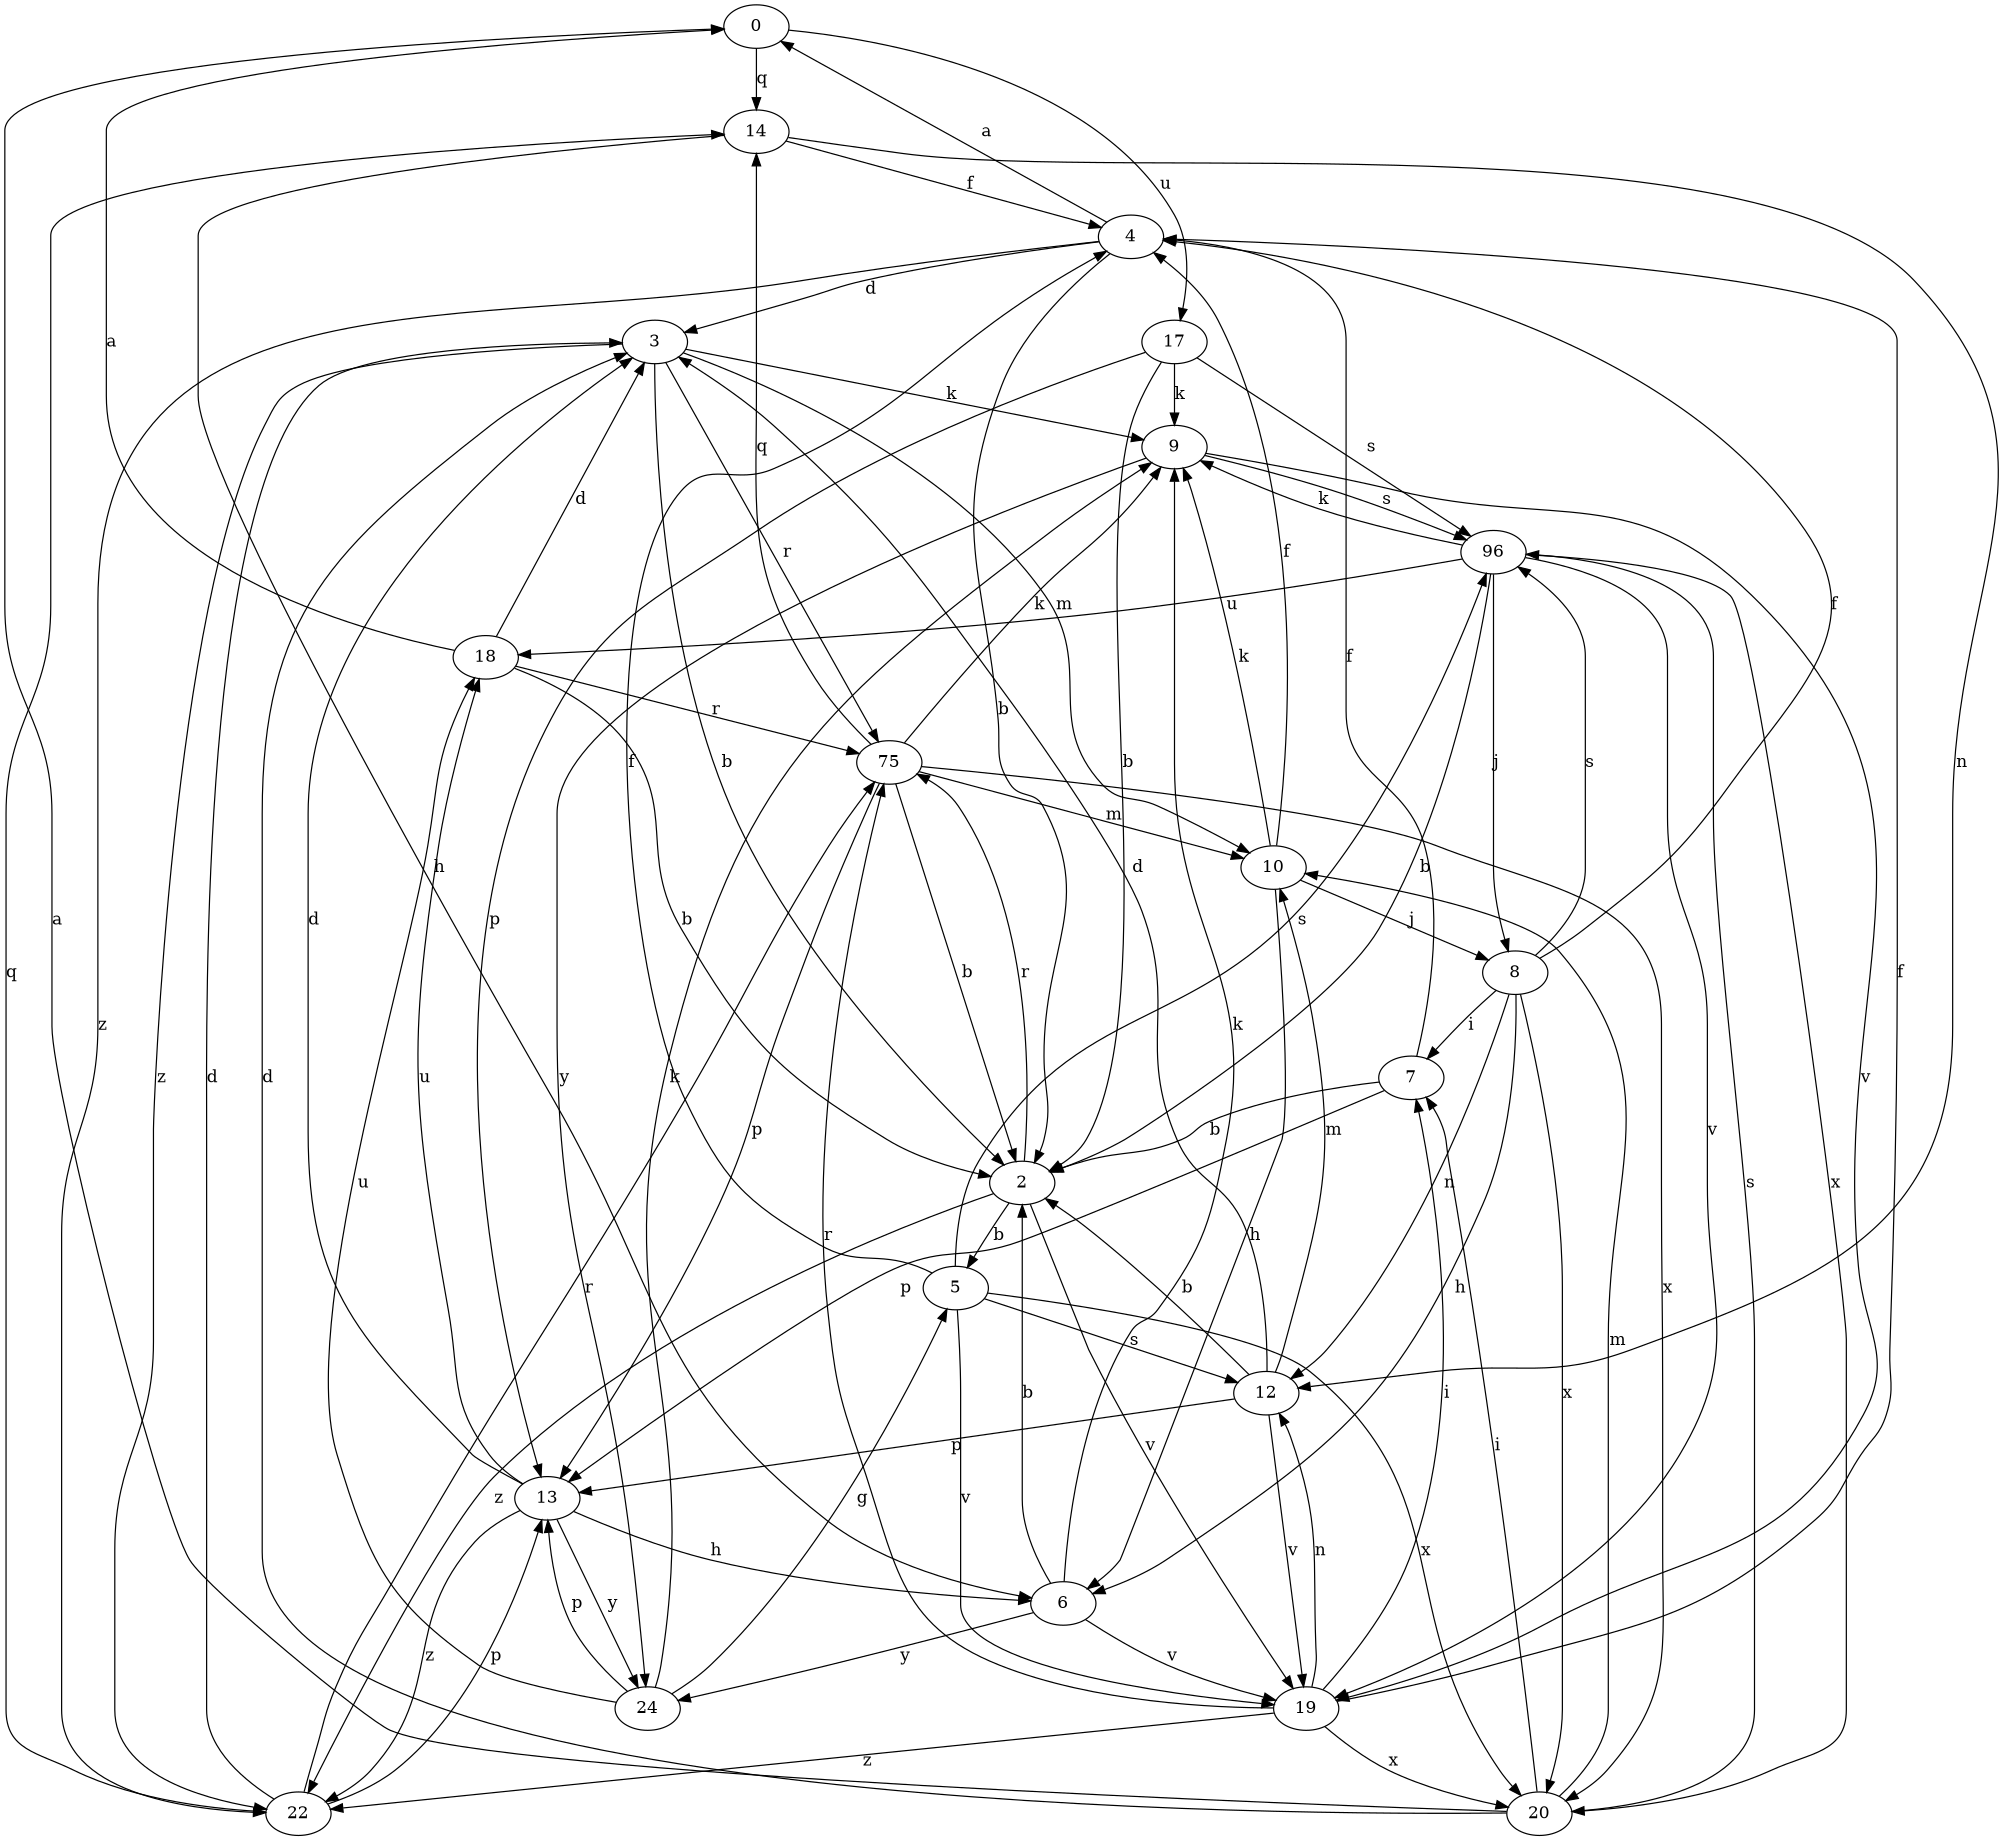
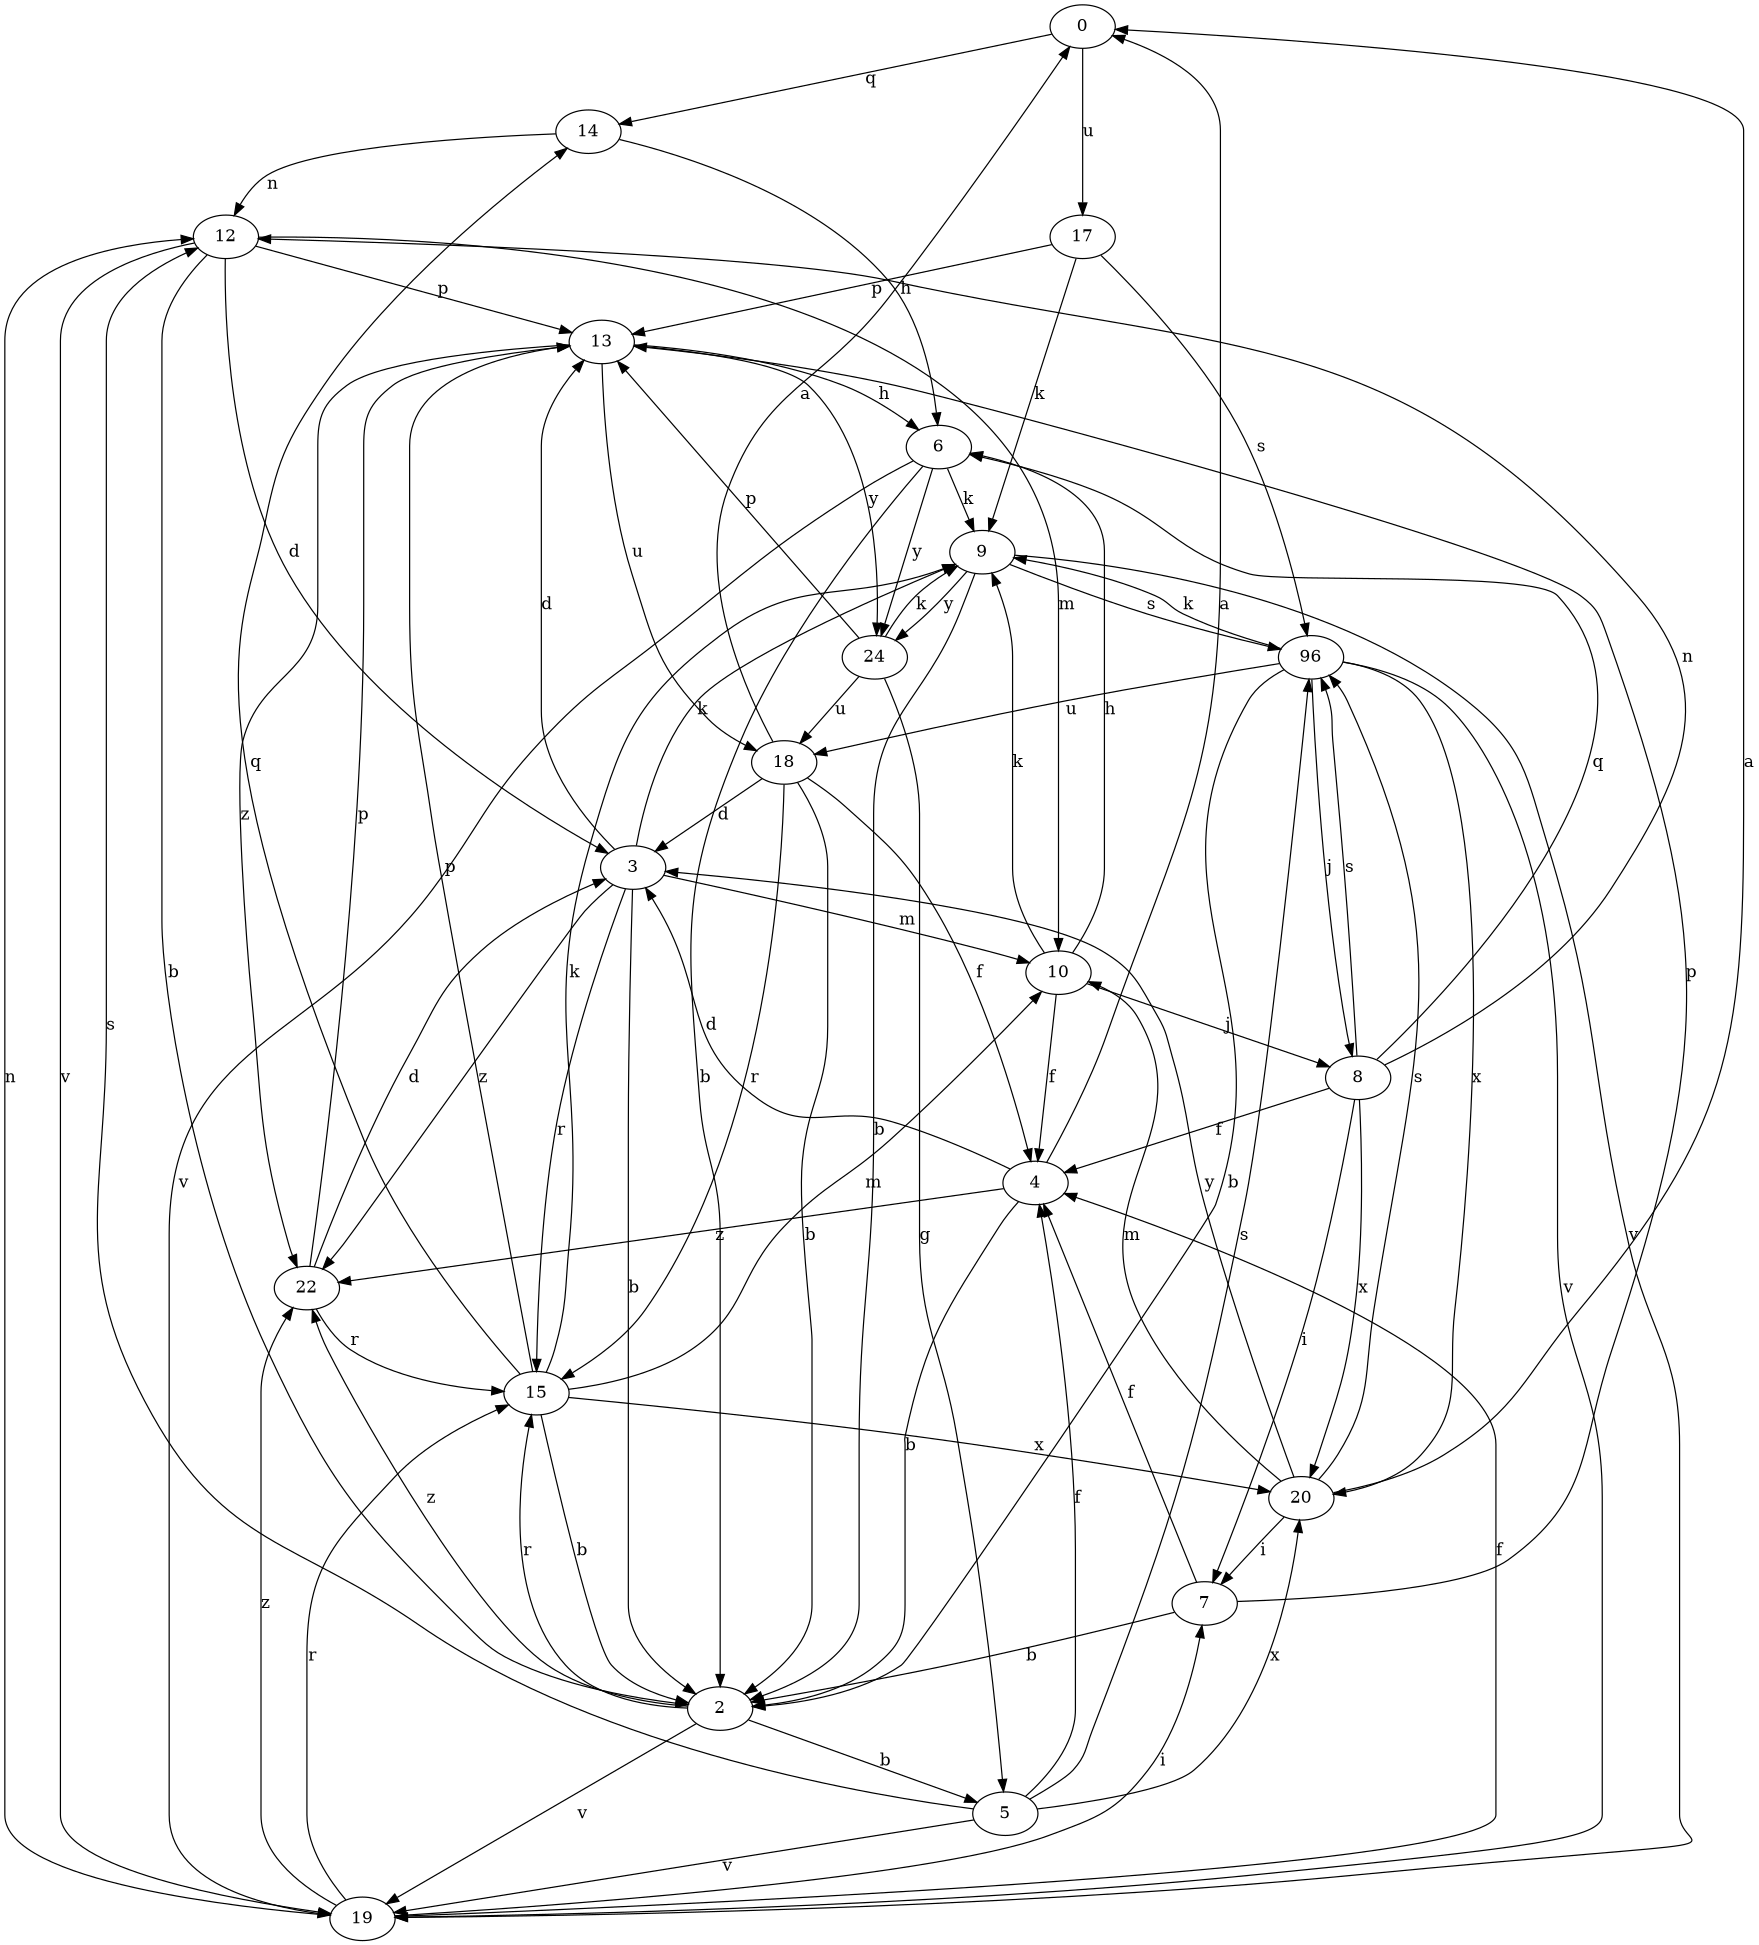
(938, 183) -> (948, 932)
(889, 762) -> (536, 1393)
(1122, 768) -> (873, 1178)
(8, 779) -> none
(308, 906) -> (541, 616)
(268, 1078) -> (1210, 1183)
(1461, 1288) -> (1599, 762)
(1405, 1778) -> none
